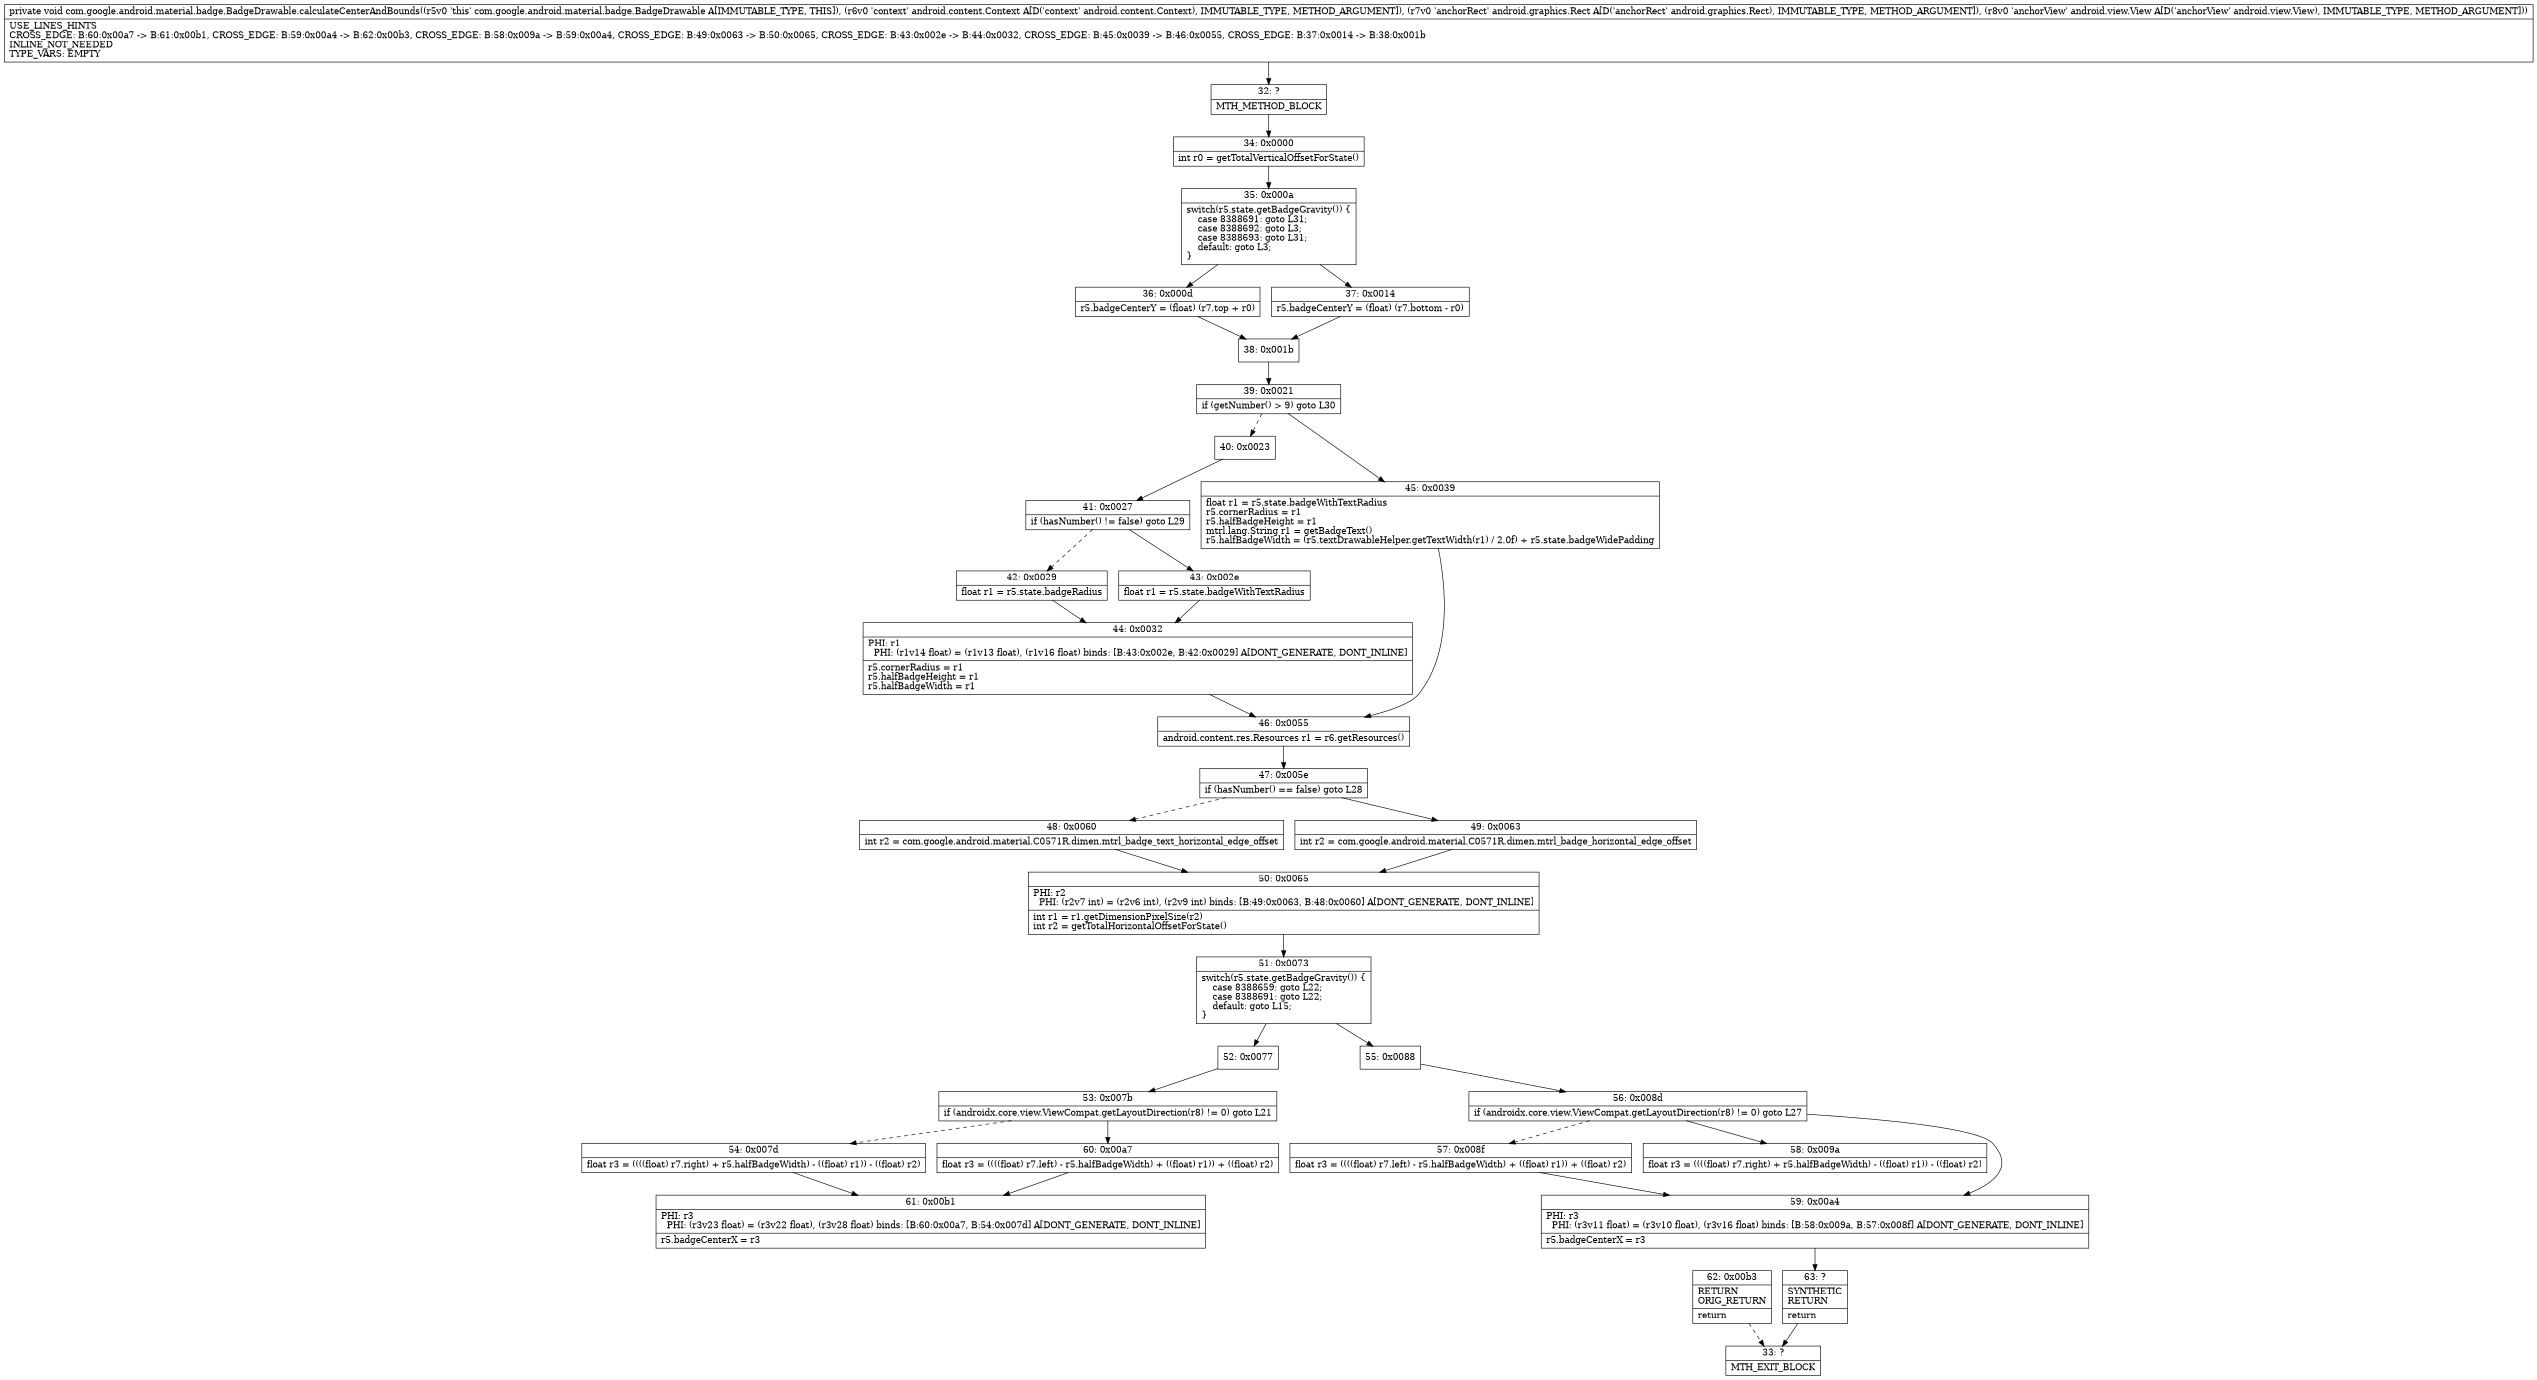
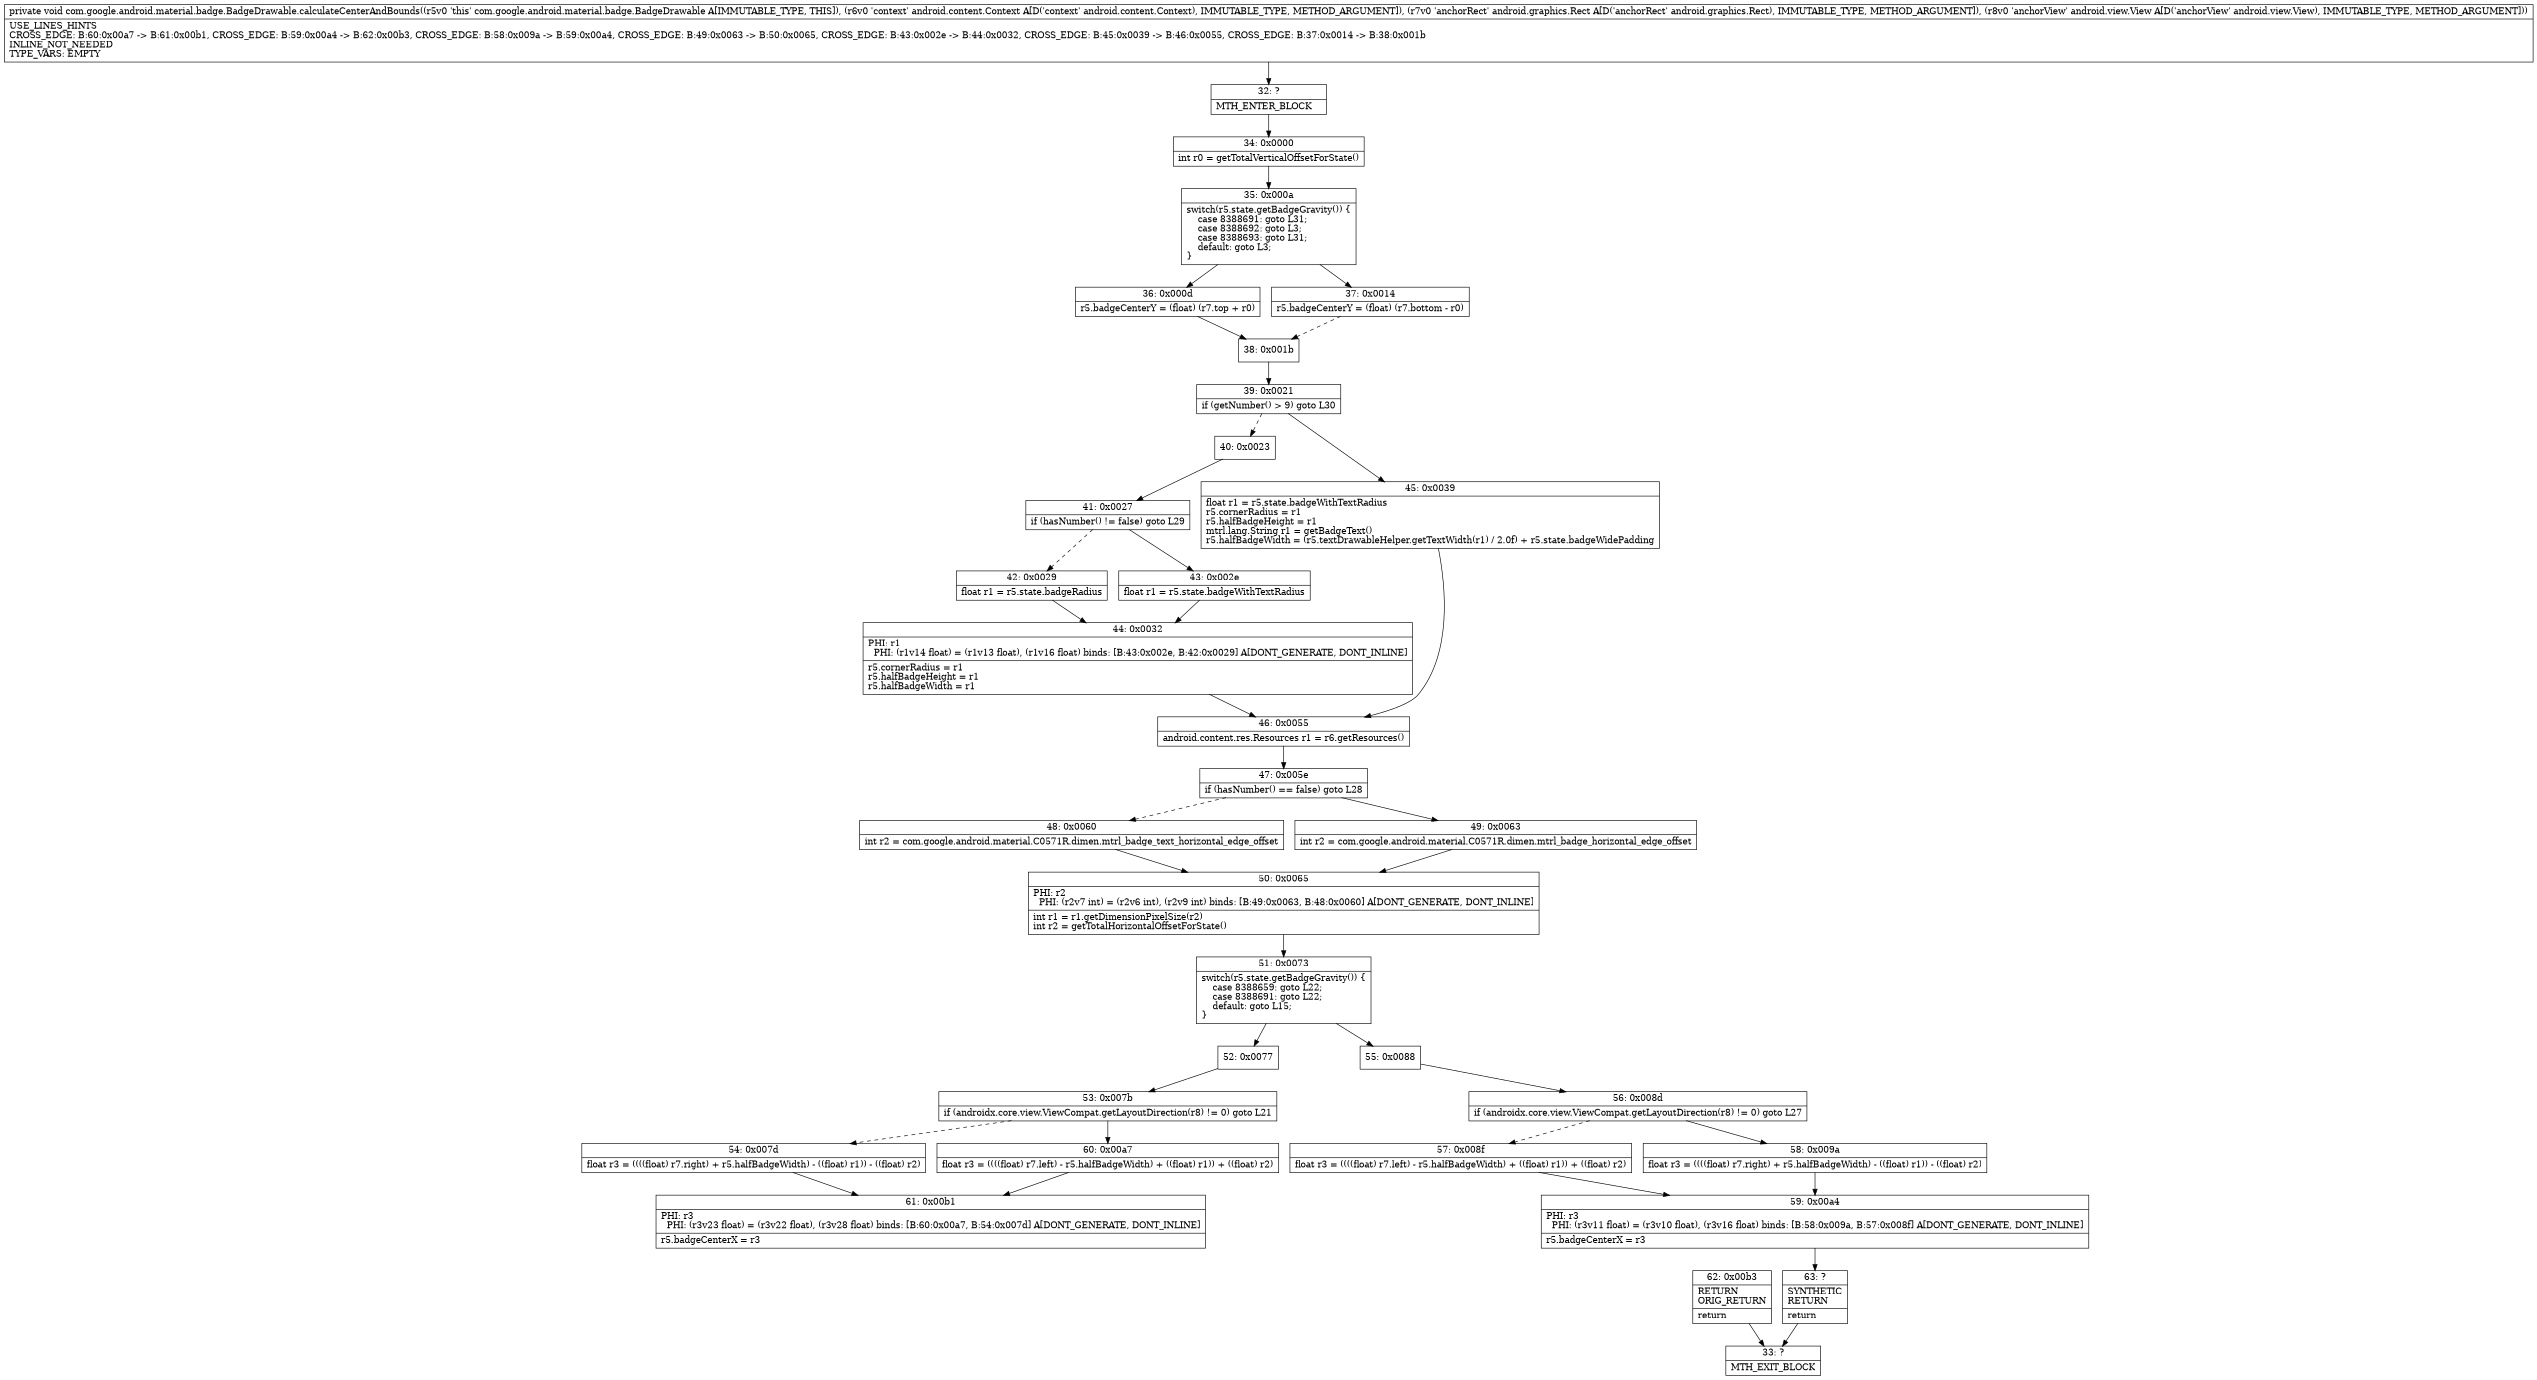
(1269, 107) -> (1264, 107)
(1319, 326) -> (1319, 326)
(1935, 1127) -> (1815, 1181)
(1755, 1332) -> (1755, 1332)
